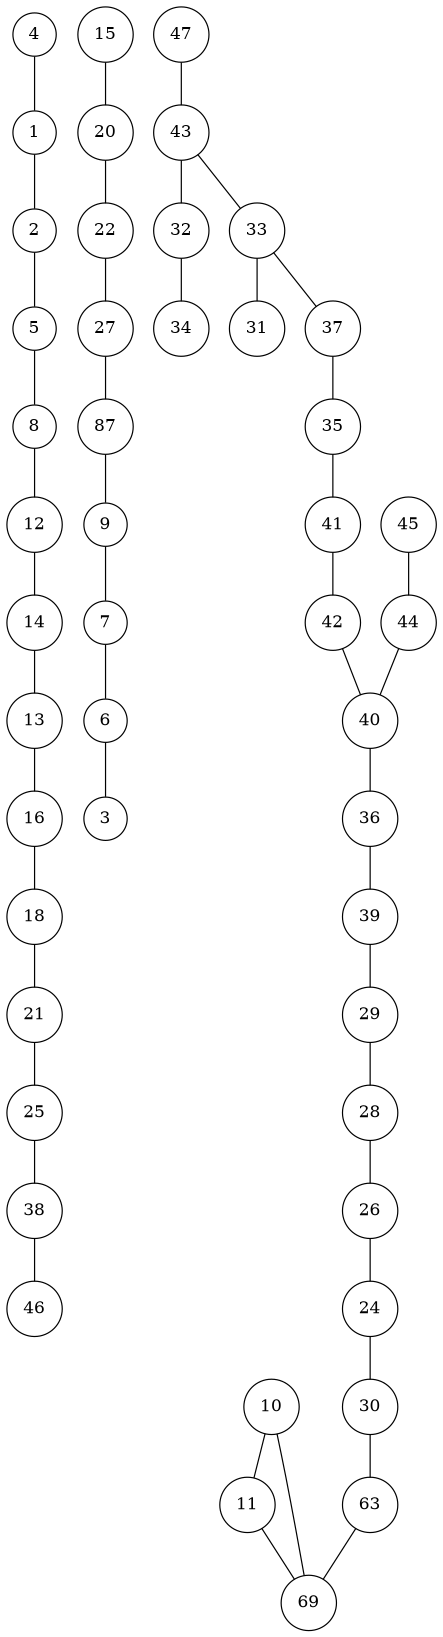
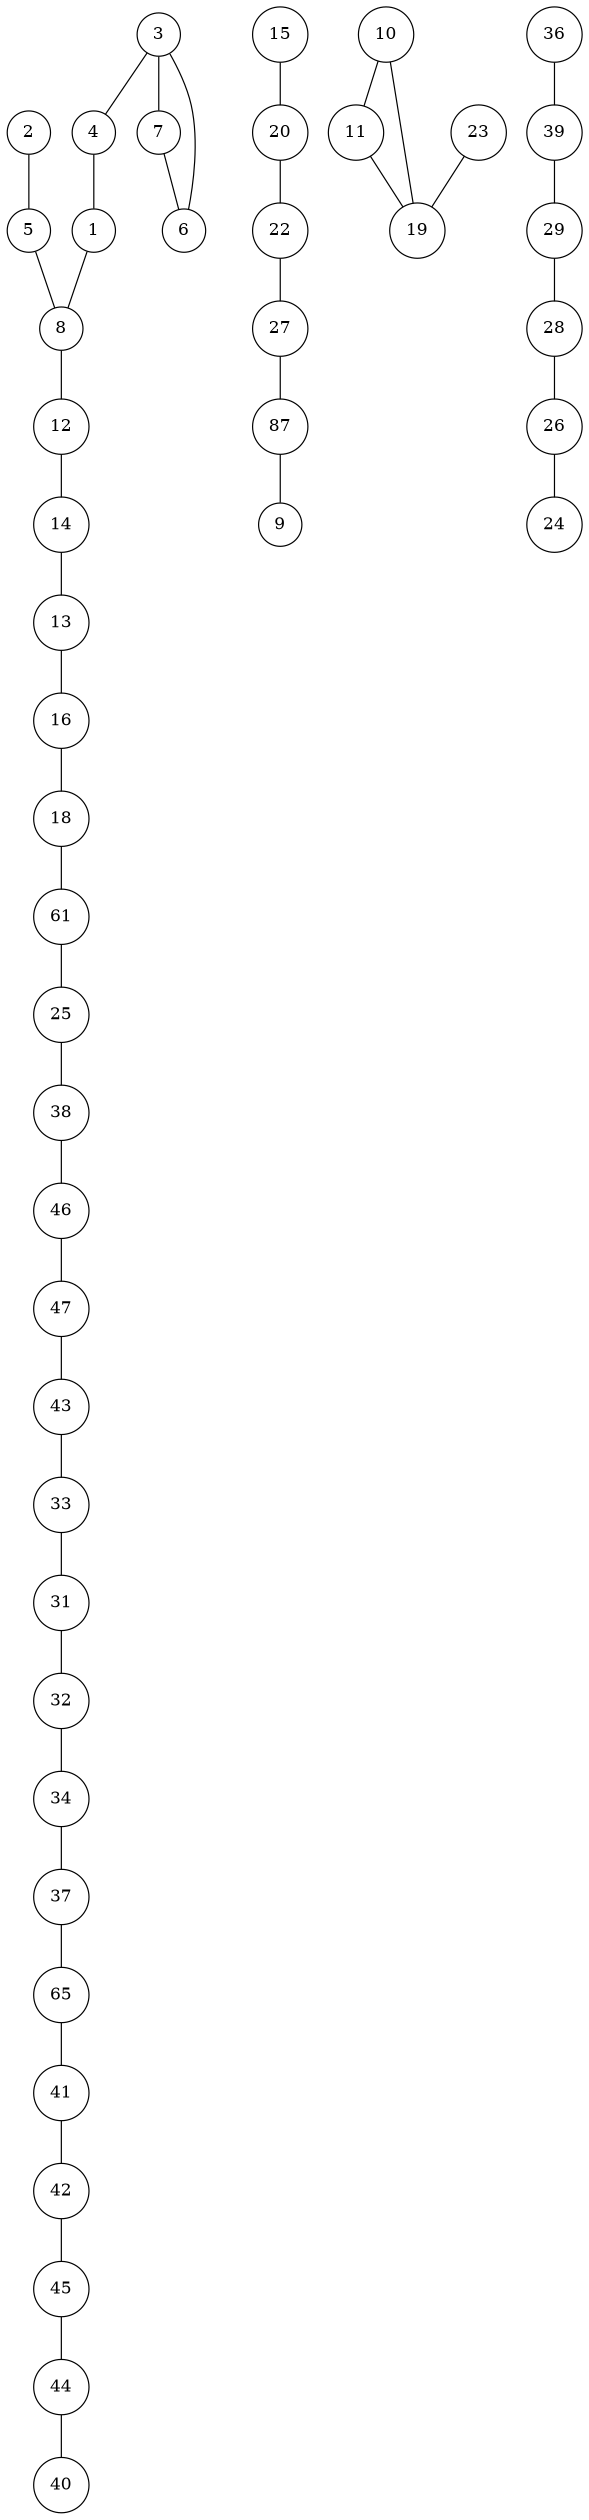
none -> (126, 84)
(35, 182) -> (78, 280)
(181, 182) -> (61, 1652)
(295, 280) -> (61, 1848)
(333, 427) -> (61, 1995)
(106, 574) -> (159, 84)
(352, 672) -> (61, 2240)
(370, 770) -> none
(35, 1015) -> (61, 917)
none -> (61, 1260)
(370, 1407) -> none
(370, 1505) -> (479, 133)
(309, 1603) -> (417, 231)
